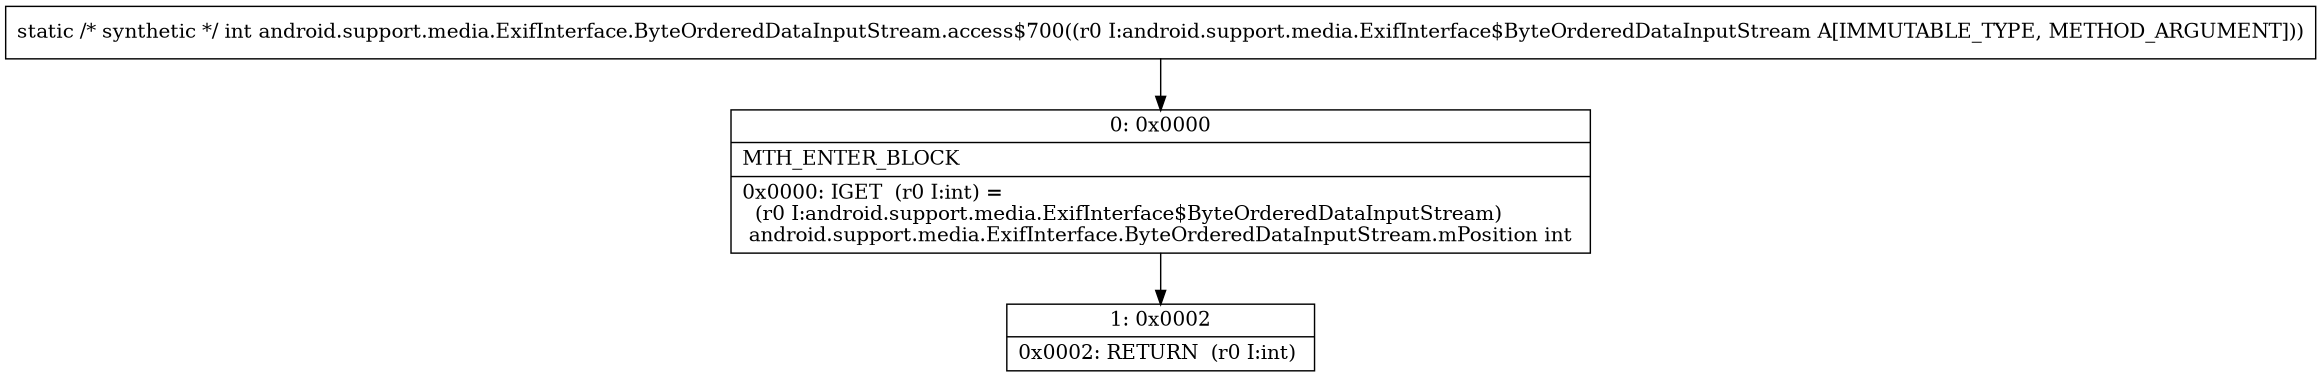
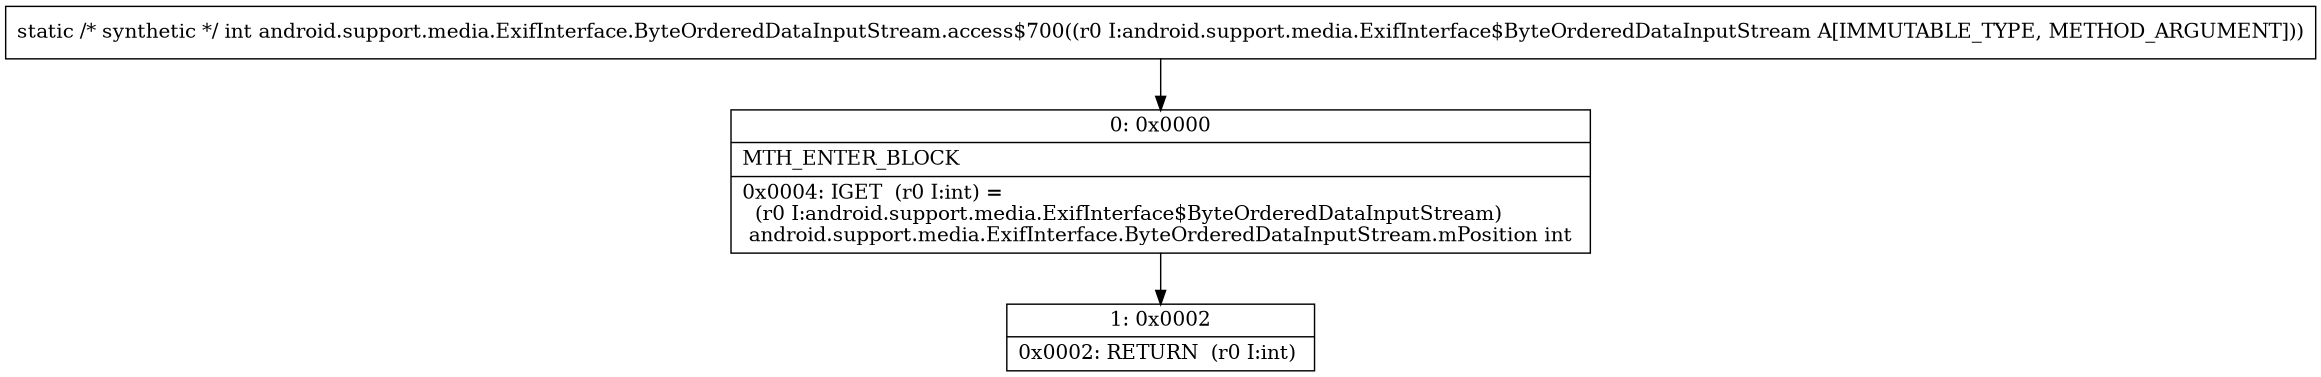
(876, 193) -> (876, 193)
